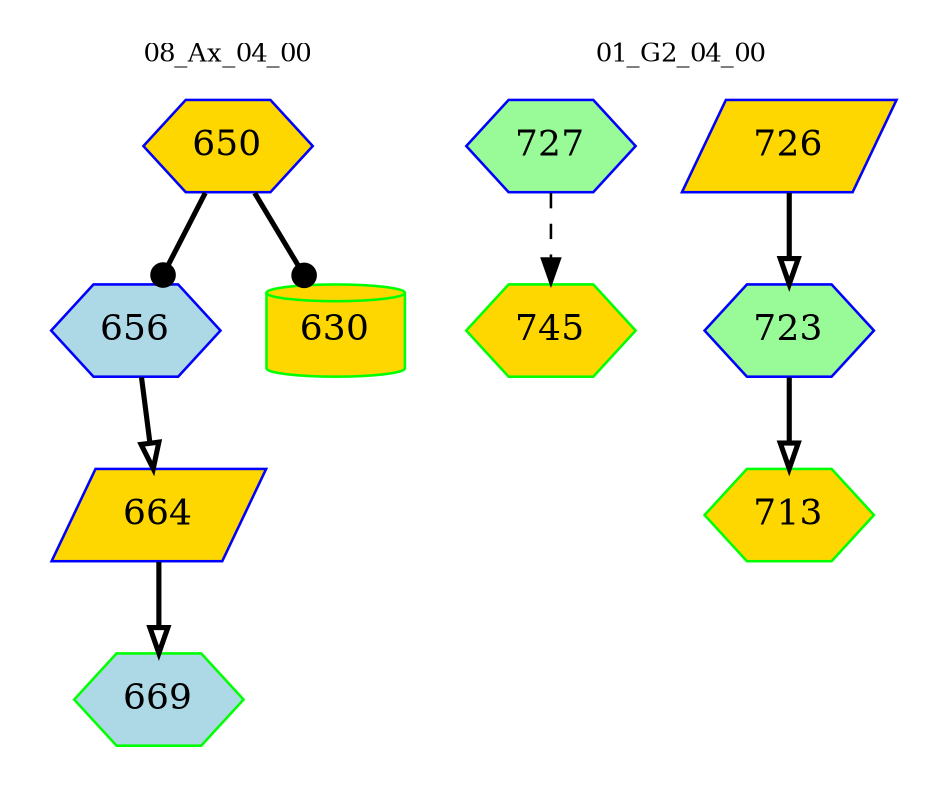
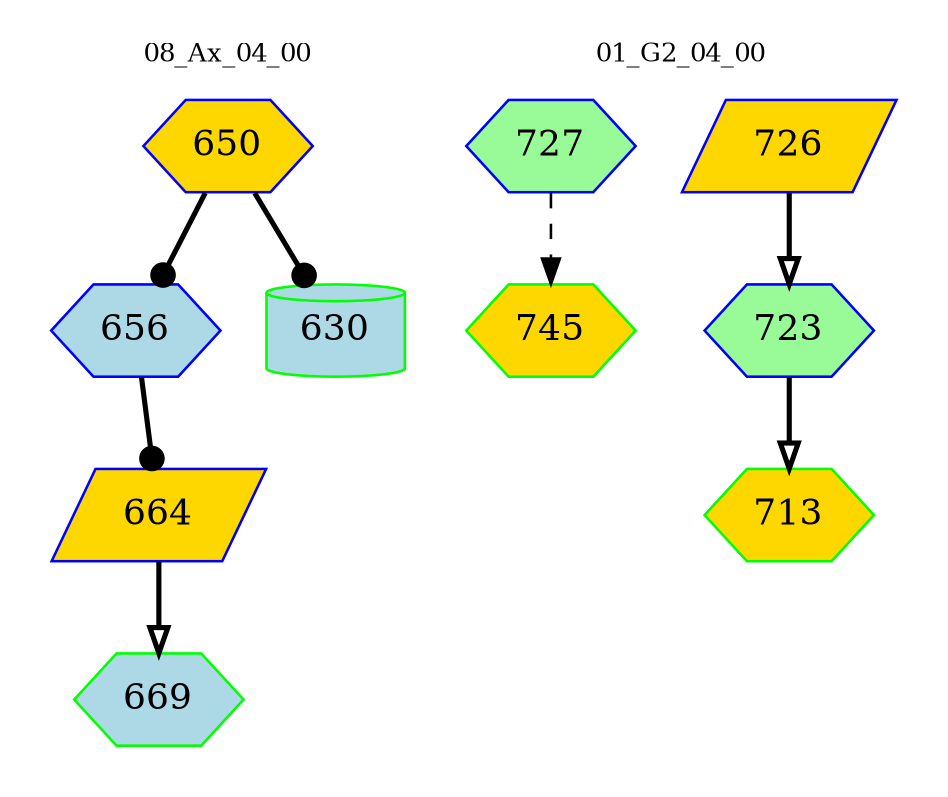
(336, 331) -> (336, 331)
(146, 410) -> (146, 413)
